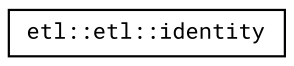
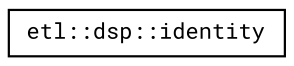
(147, 33) -> (147, 33)
